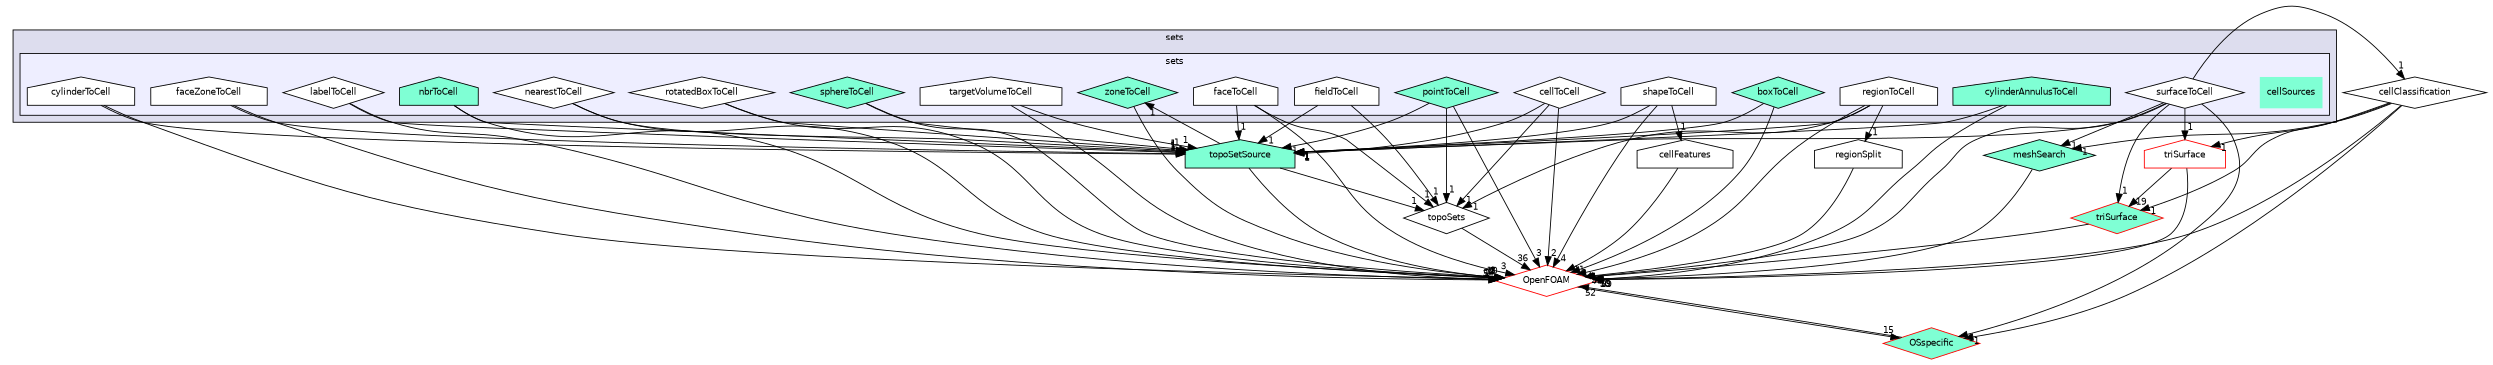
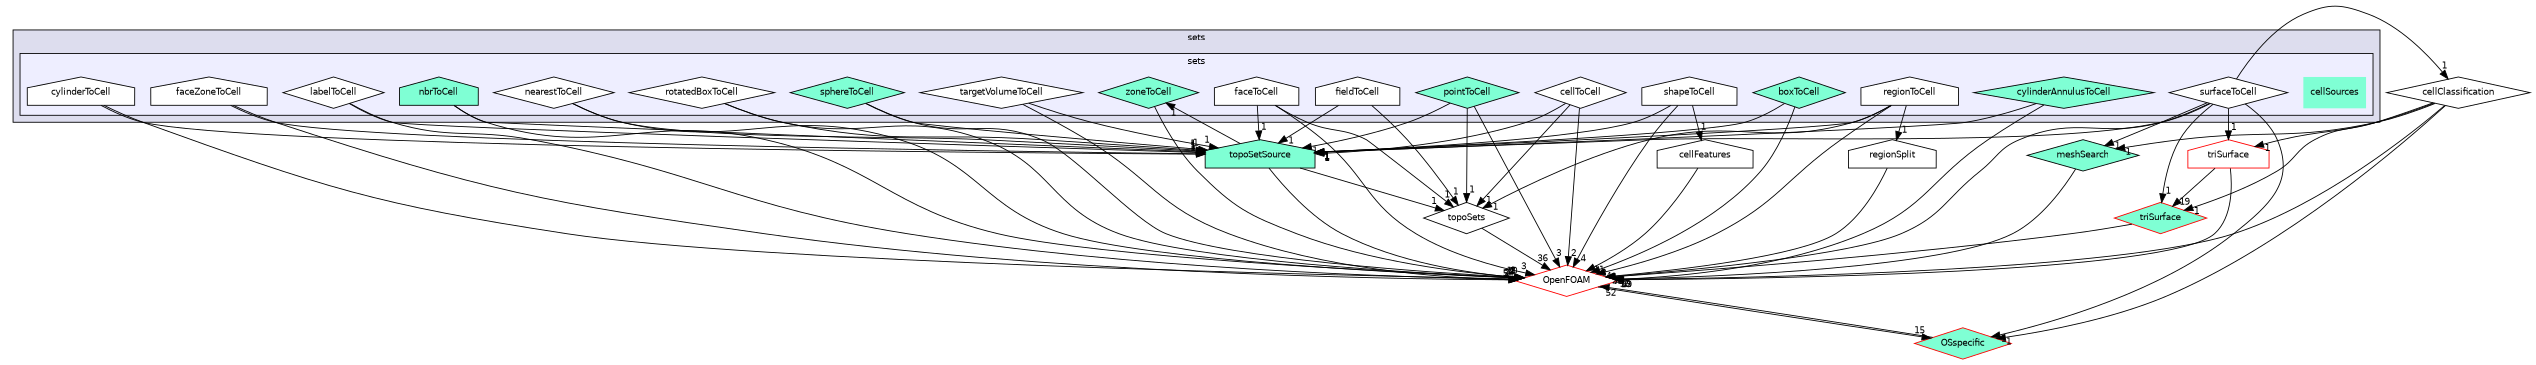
(991, 93) -> (1001, 93)
(2032, 93) -> (2064, 93)
